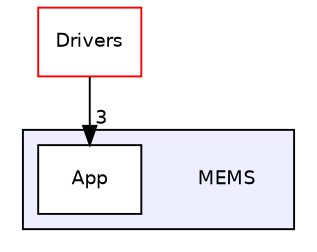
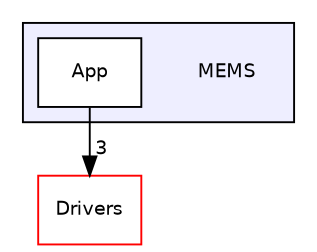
(90, 101) -> (90, 134)
